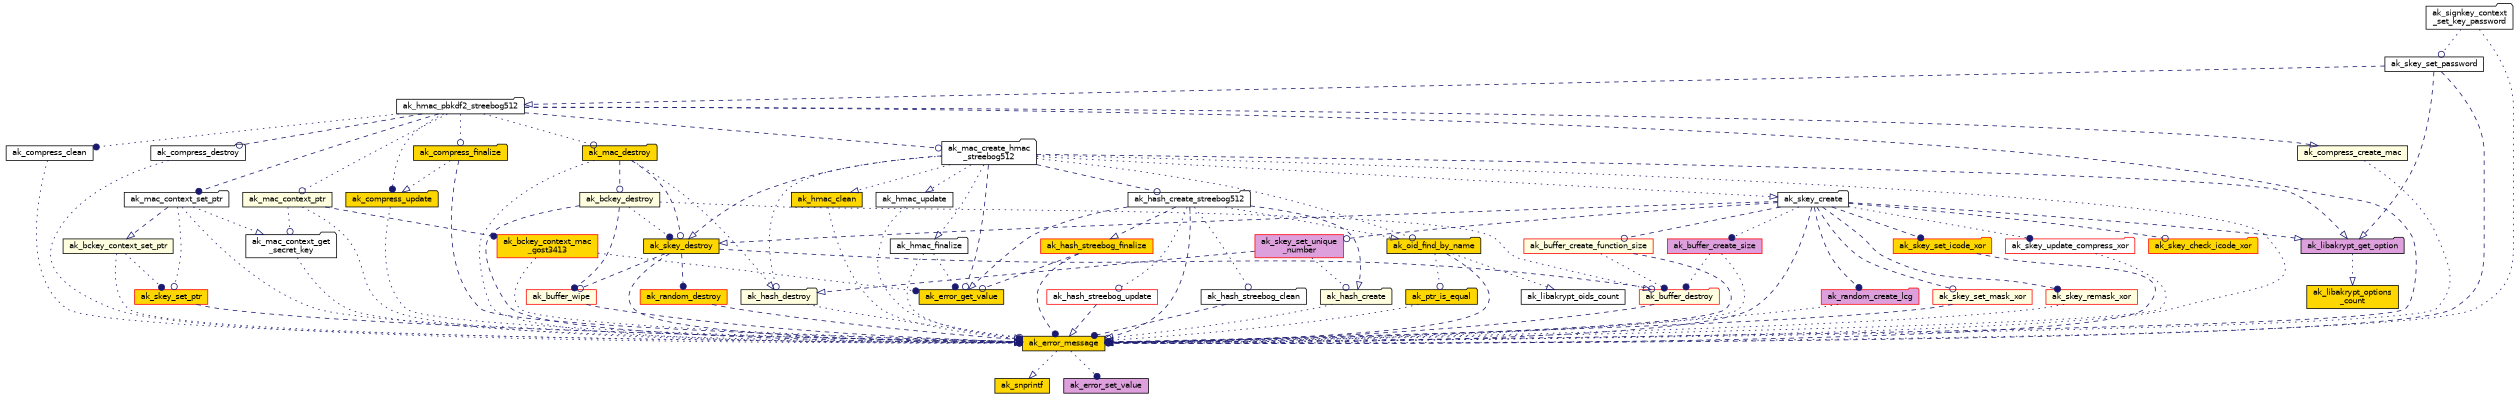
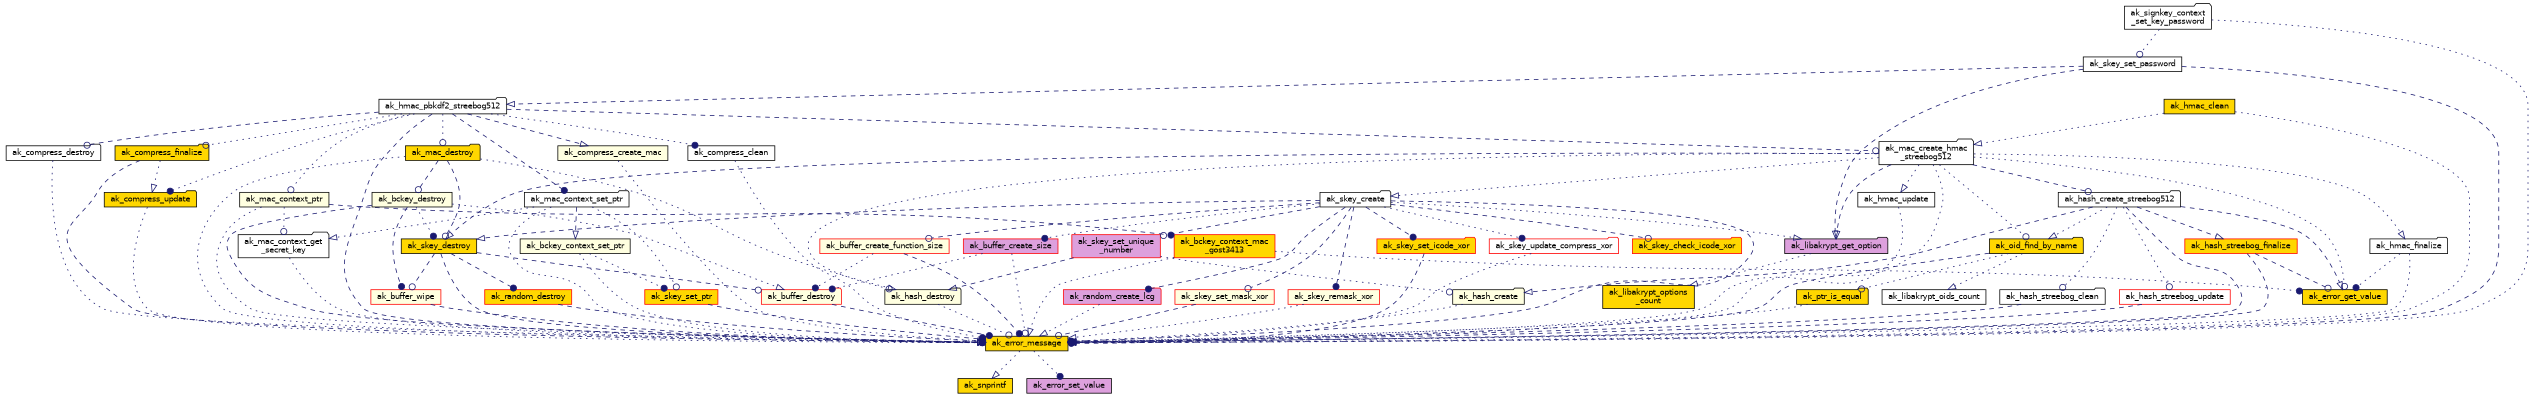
(904, 177) -> (2073, 128)
(2072, 218) -> (1593, 216)
(982, 225) -> (2180, 183)
